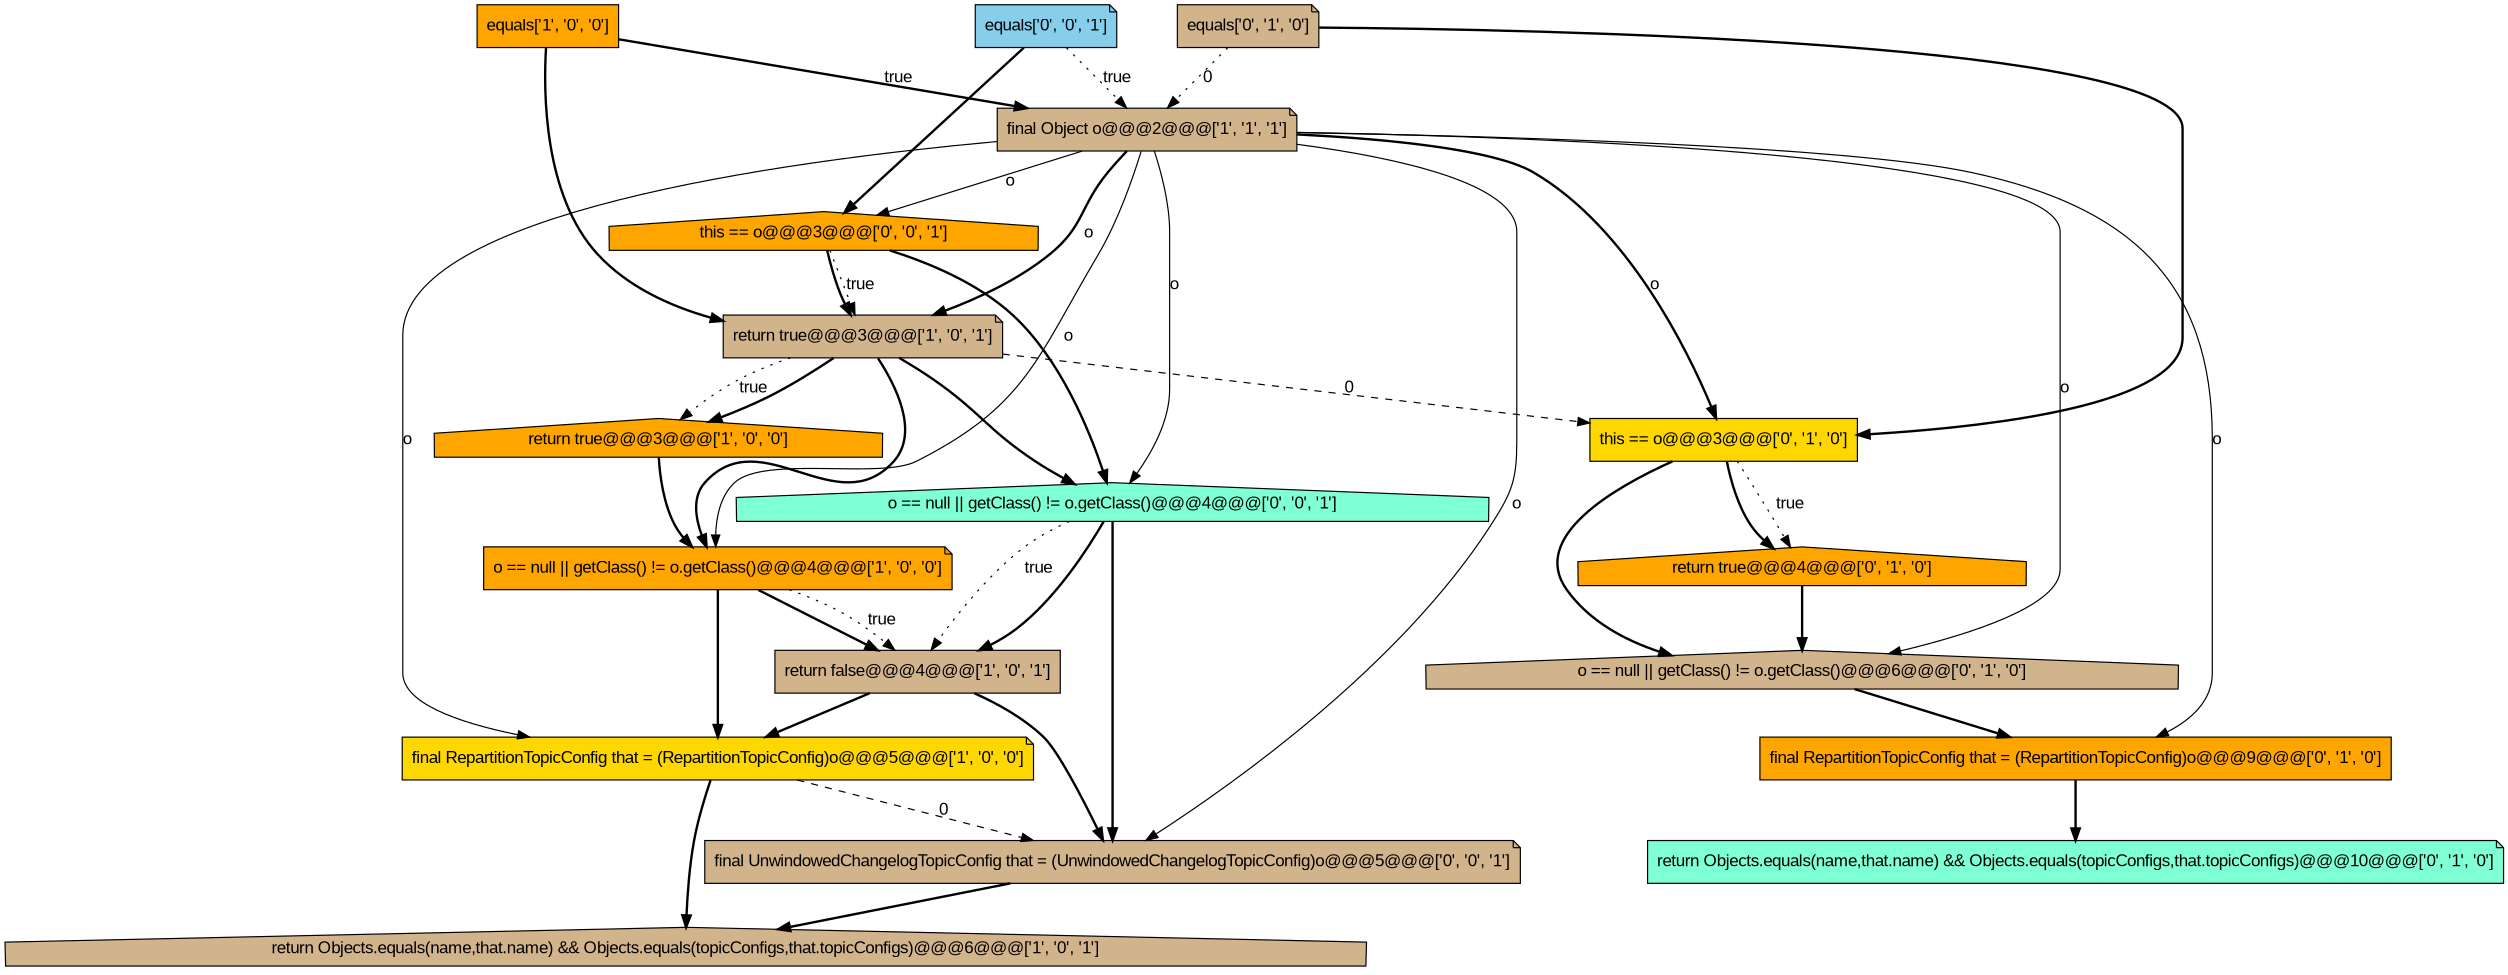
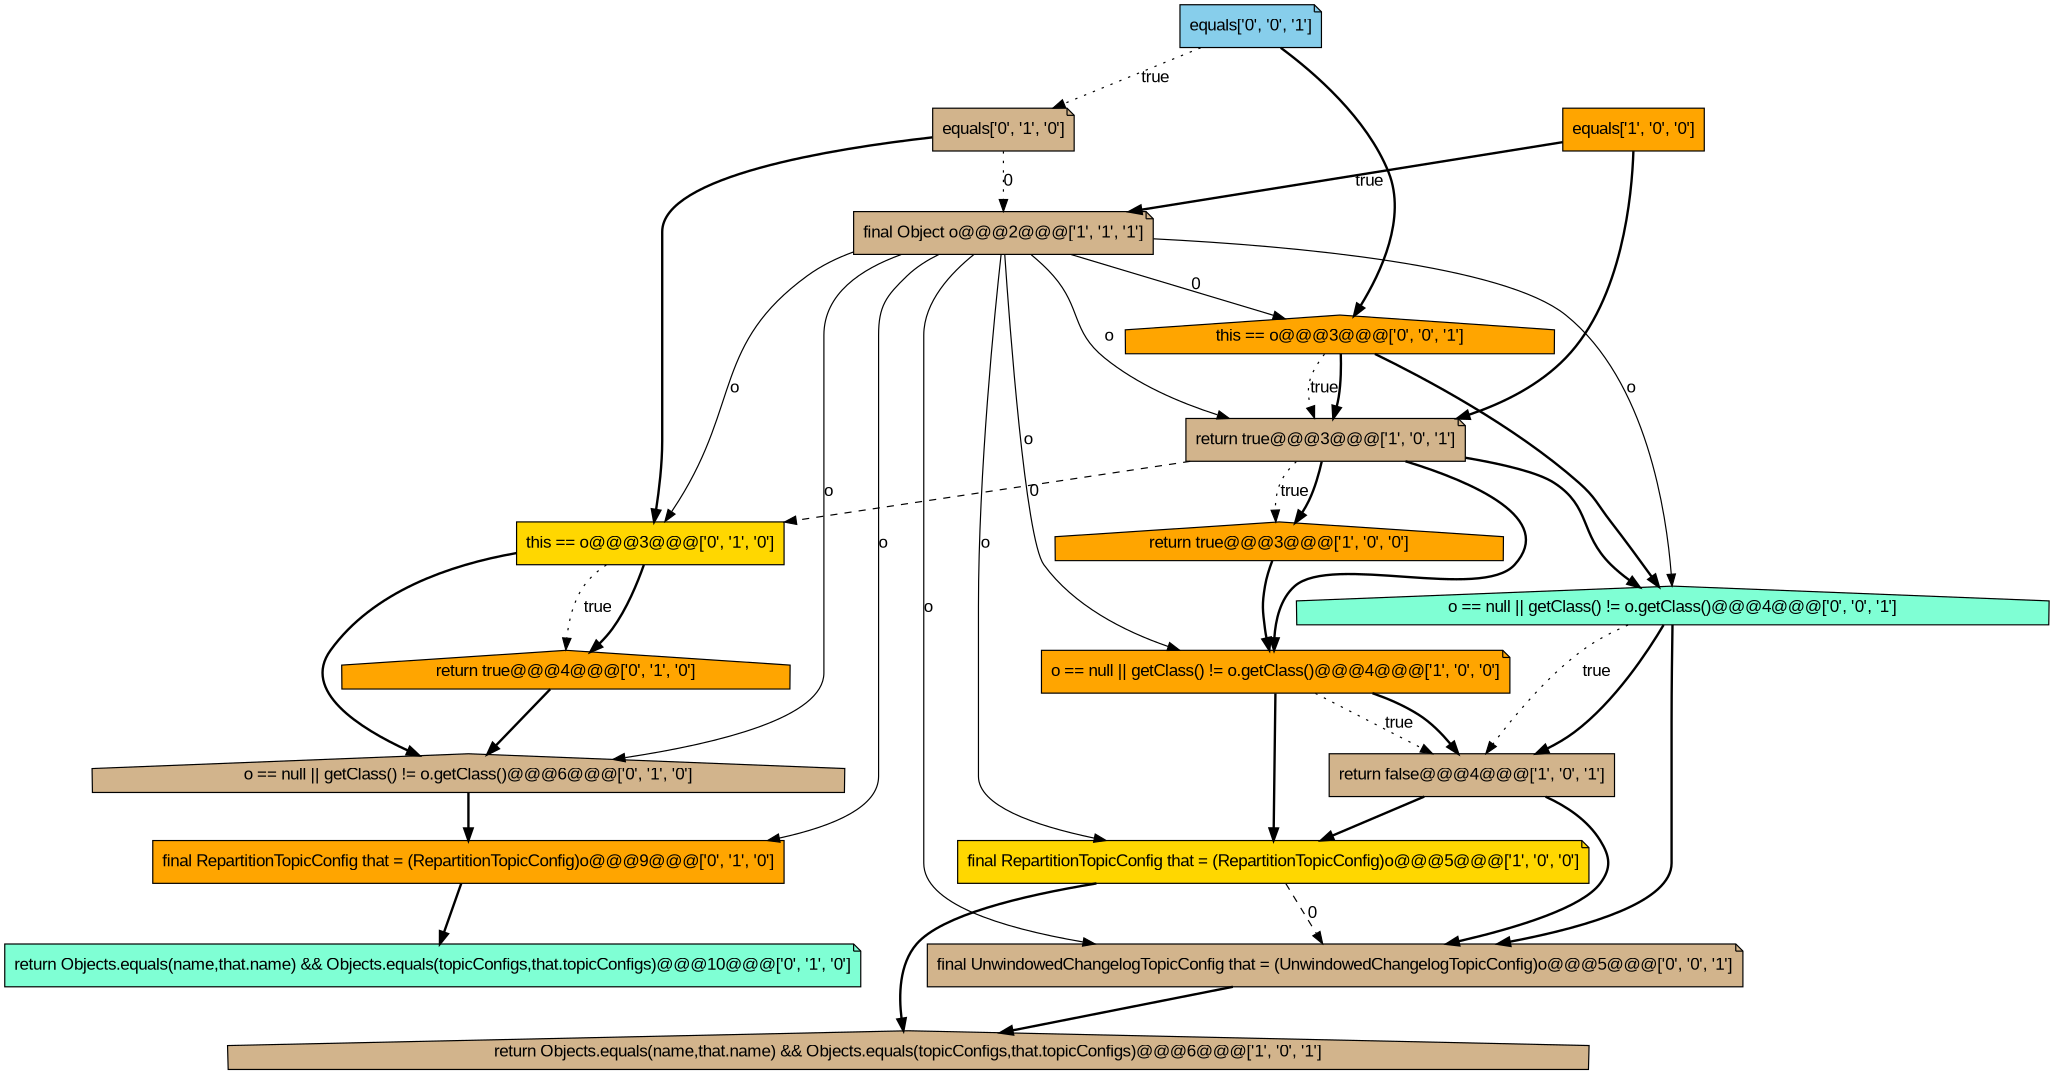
(1092, 74) -> (1133, 76)
(1010, 181) -> (1196, 285)
(1557, 189) -> (738, 362)
(1054, 251) -> (1104, 357)
